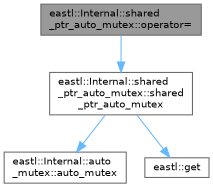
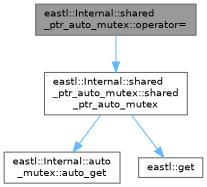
(65, 168) -> (62, 168)
